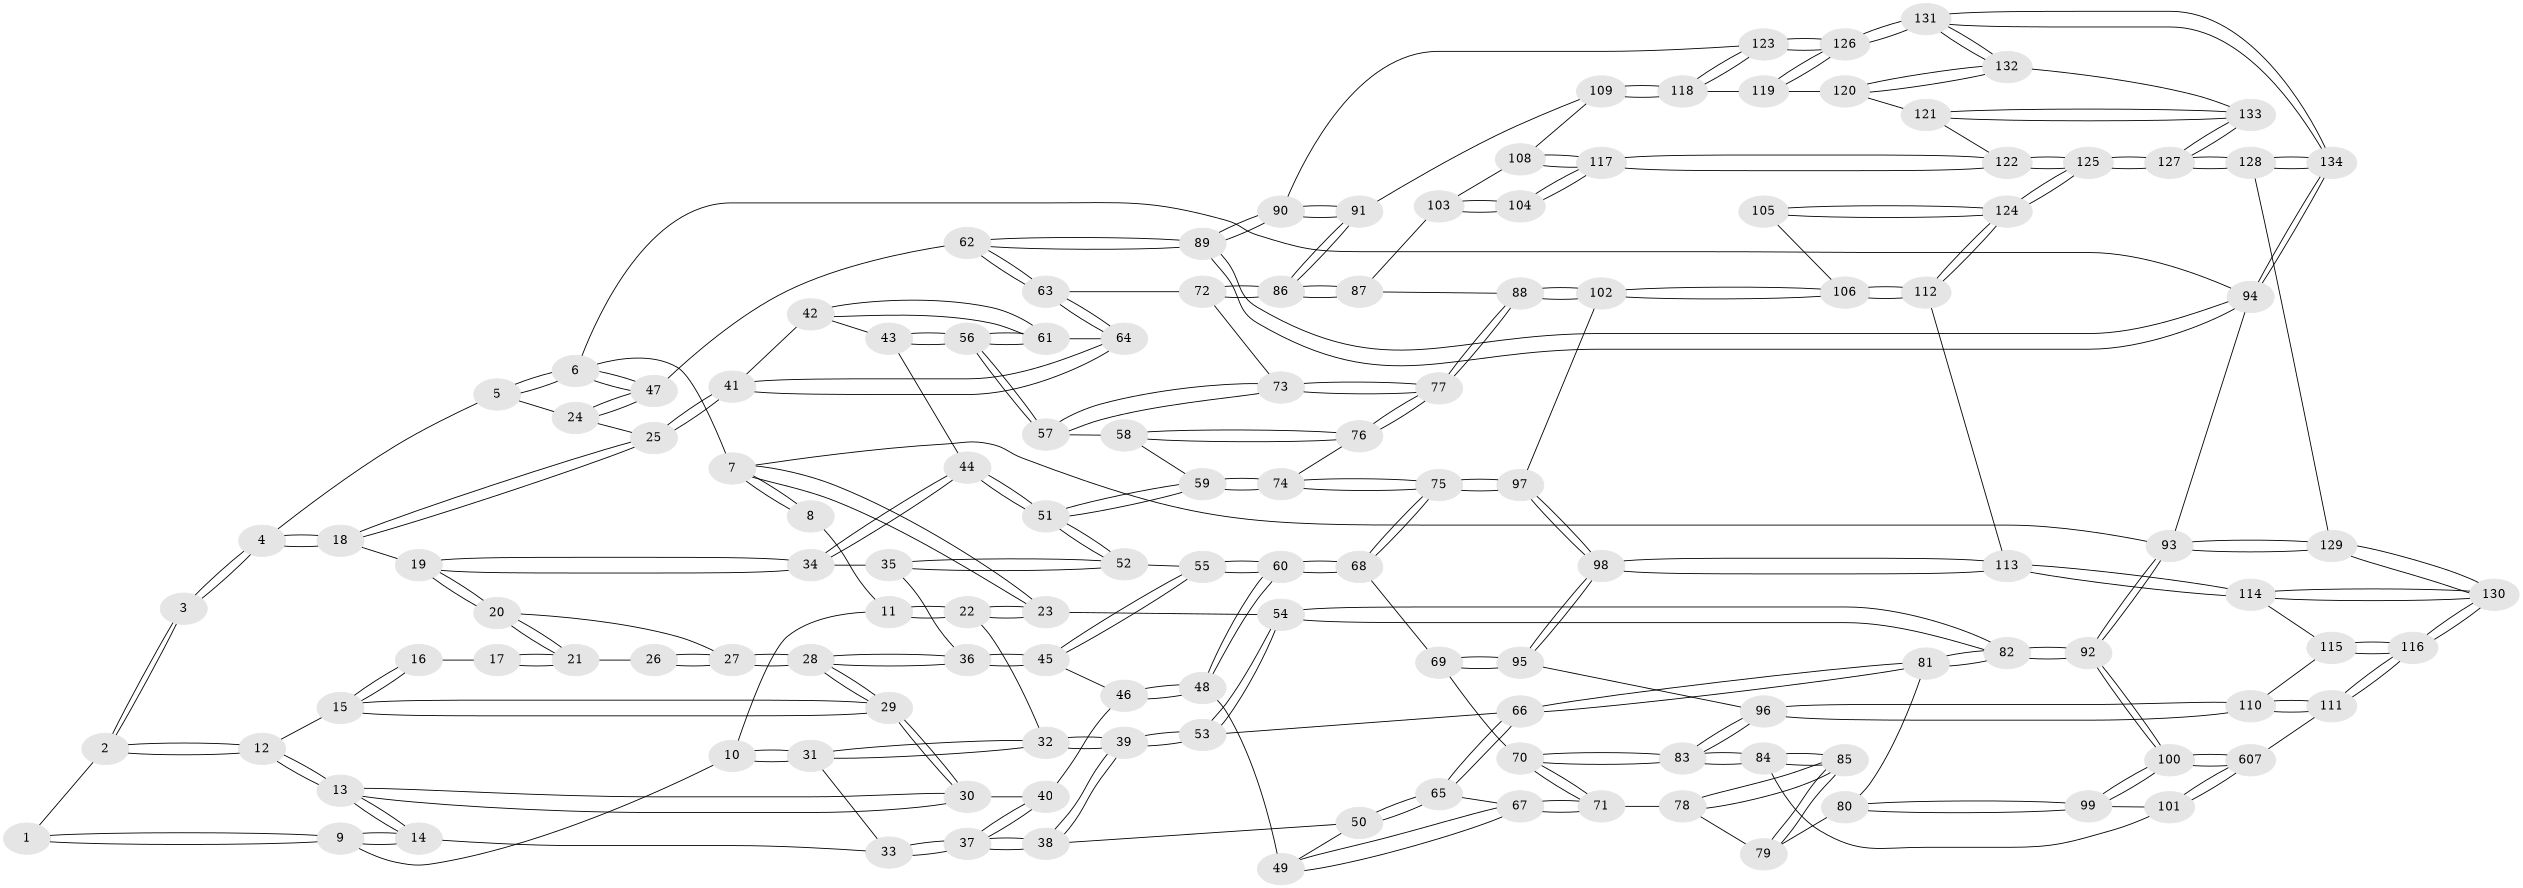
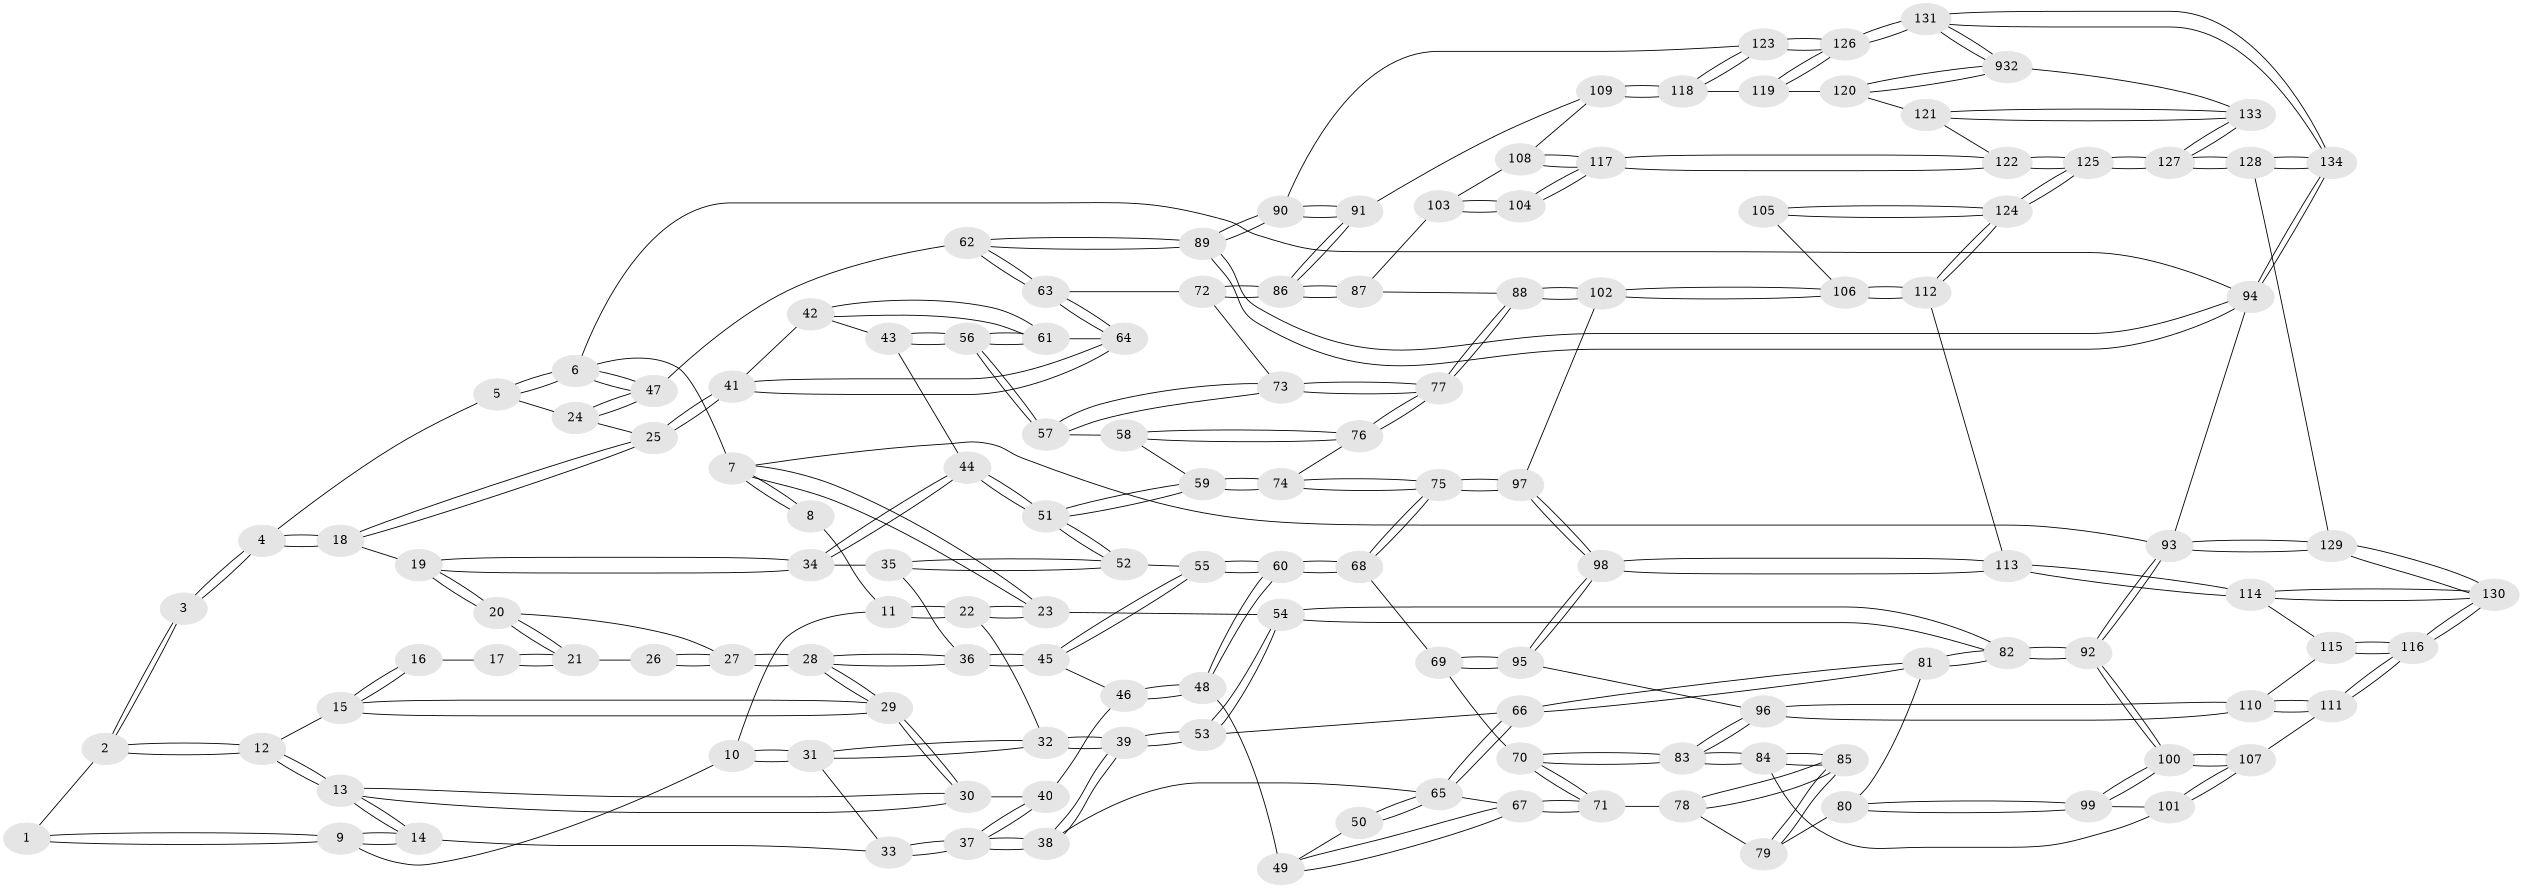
(2007, 67) -> (2007, 67)
(2251, 760) -> (2251, 760)
(1203, 833) -> (1234, 783)
